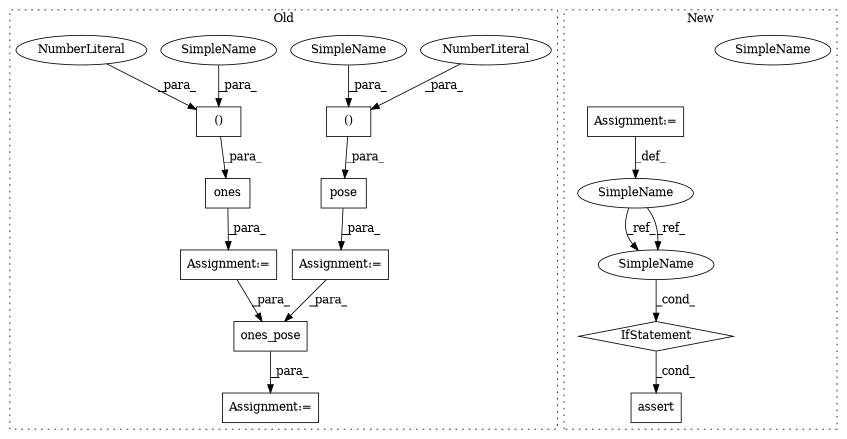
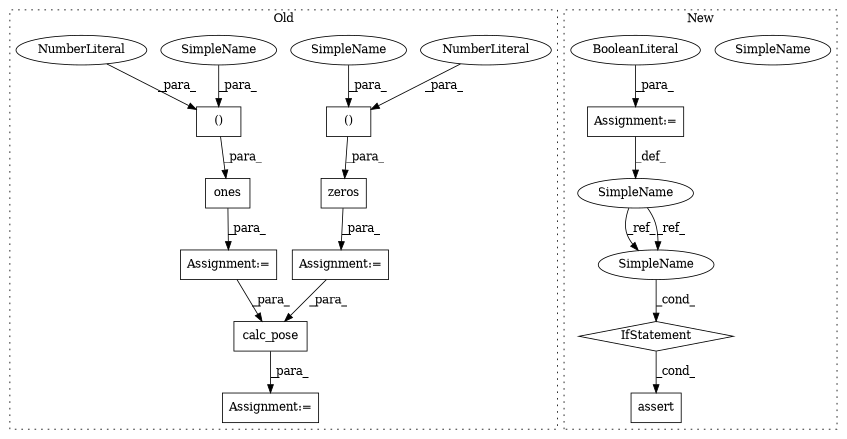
none -> (636, 50)
(344, 193) -> (344, 193)
(271, 336) -> (271, 336)
